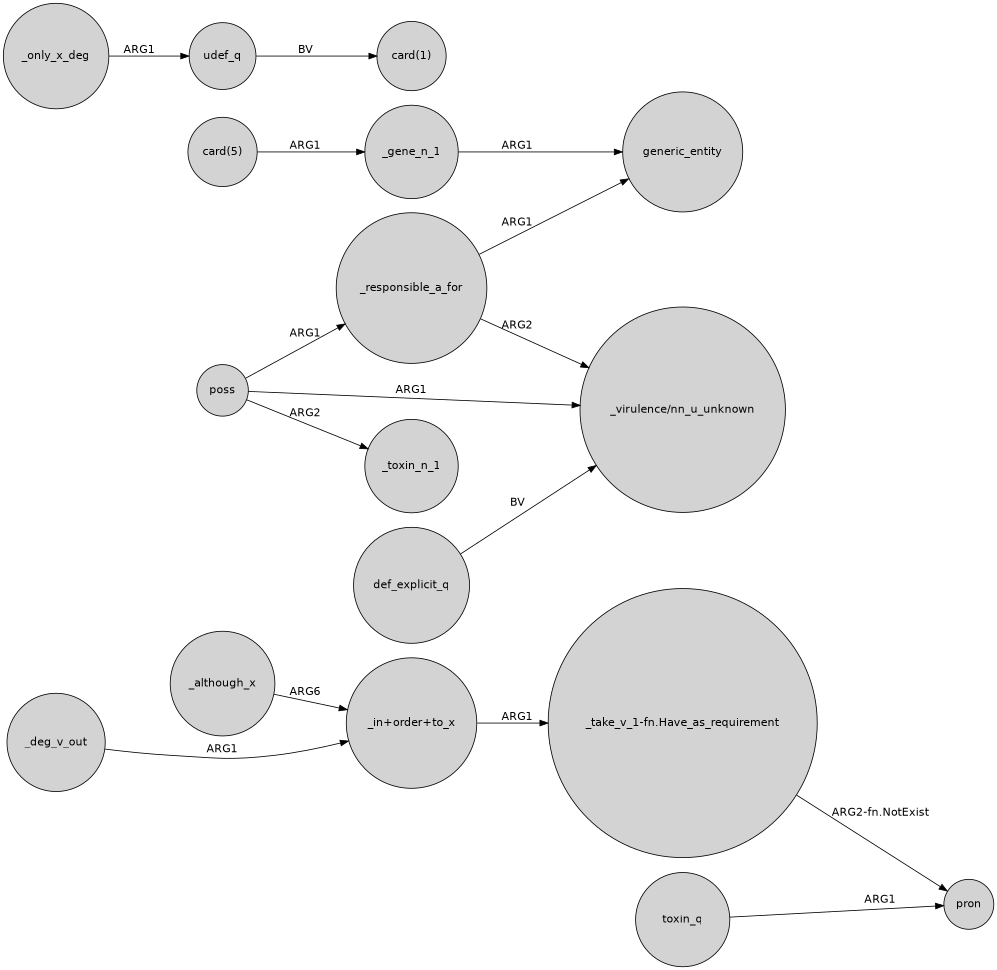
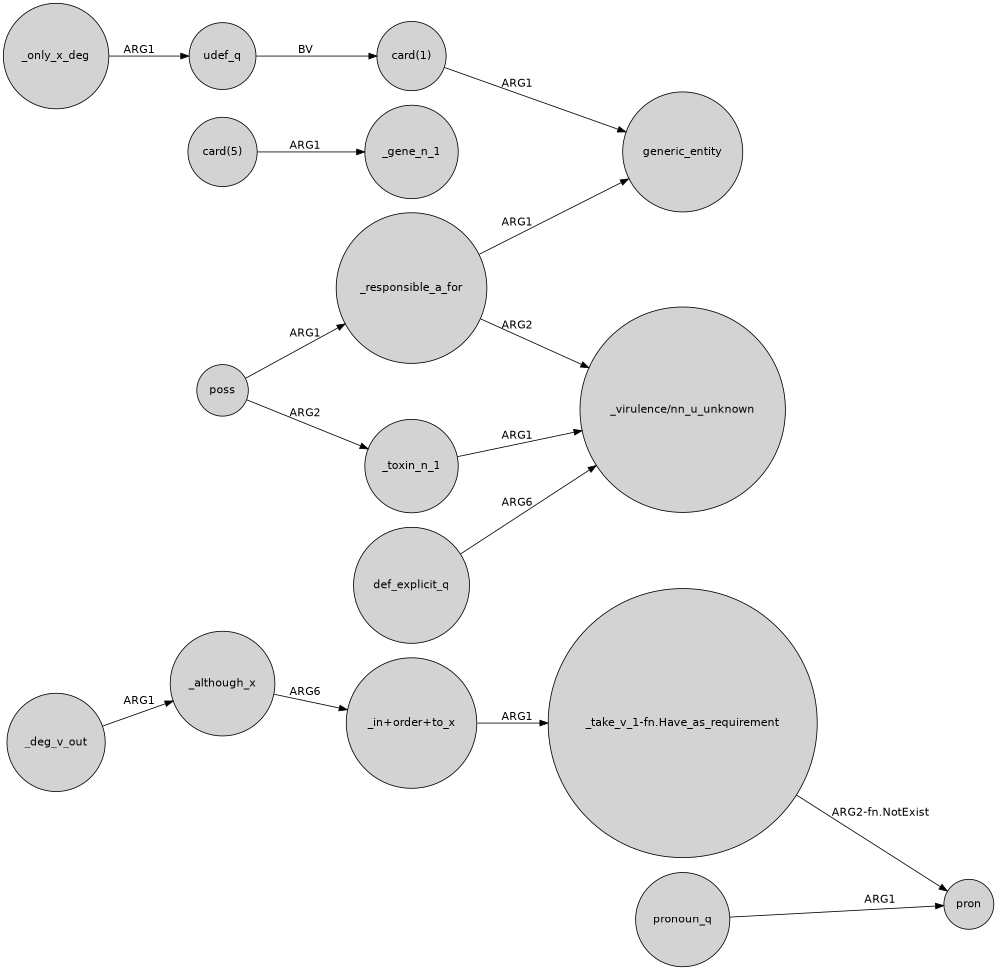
(536, 152) -> (531, 98)
(410, 398) -> (516, 444)
(518, 503) -> (518, 503)
(223, 758) -> (134, 715)
(683, 920) -> (683, 920)
